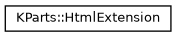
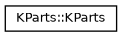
(88, 19) -> (61, 19)
